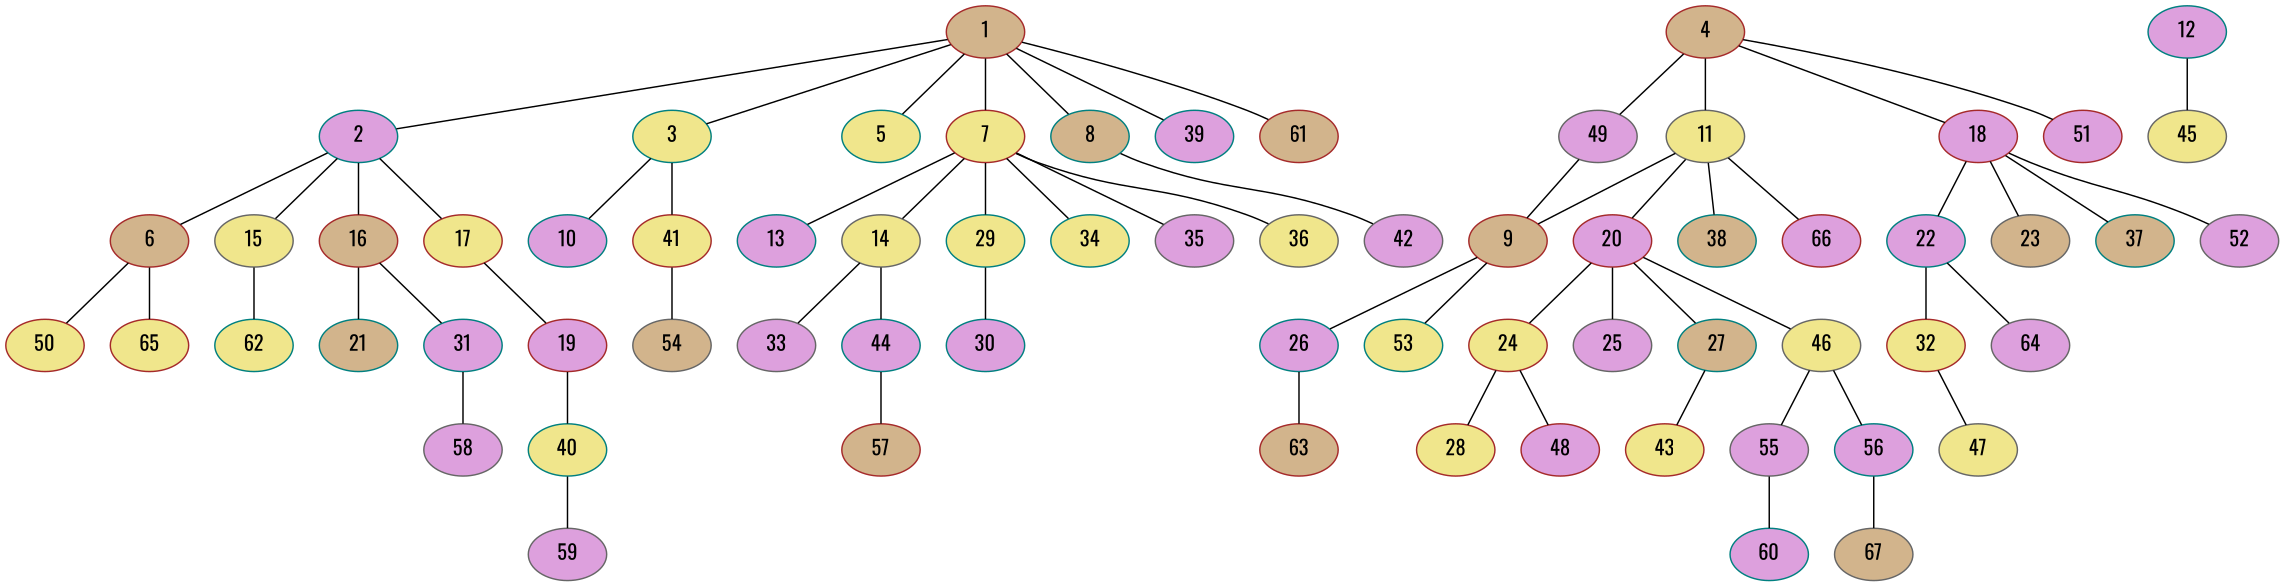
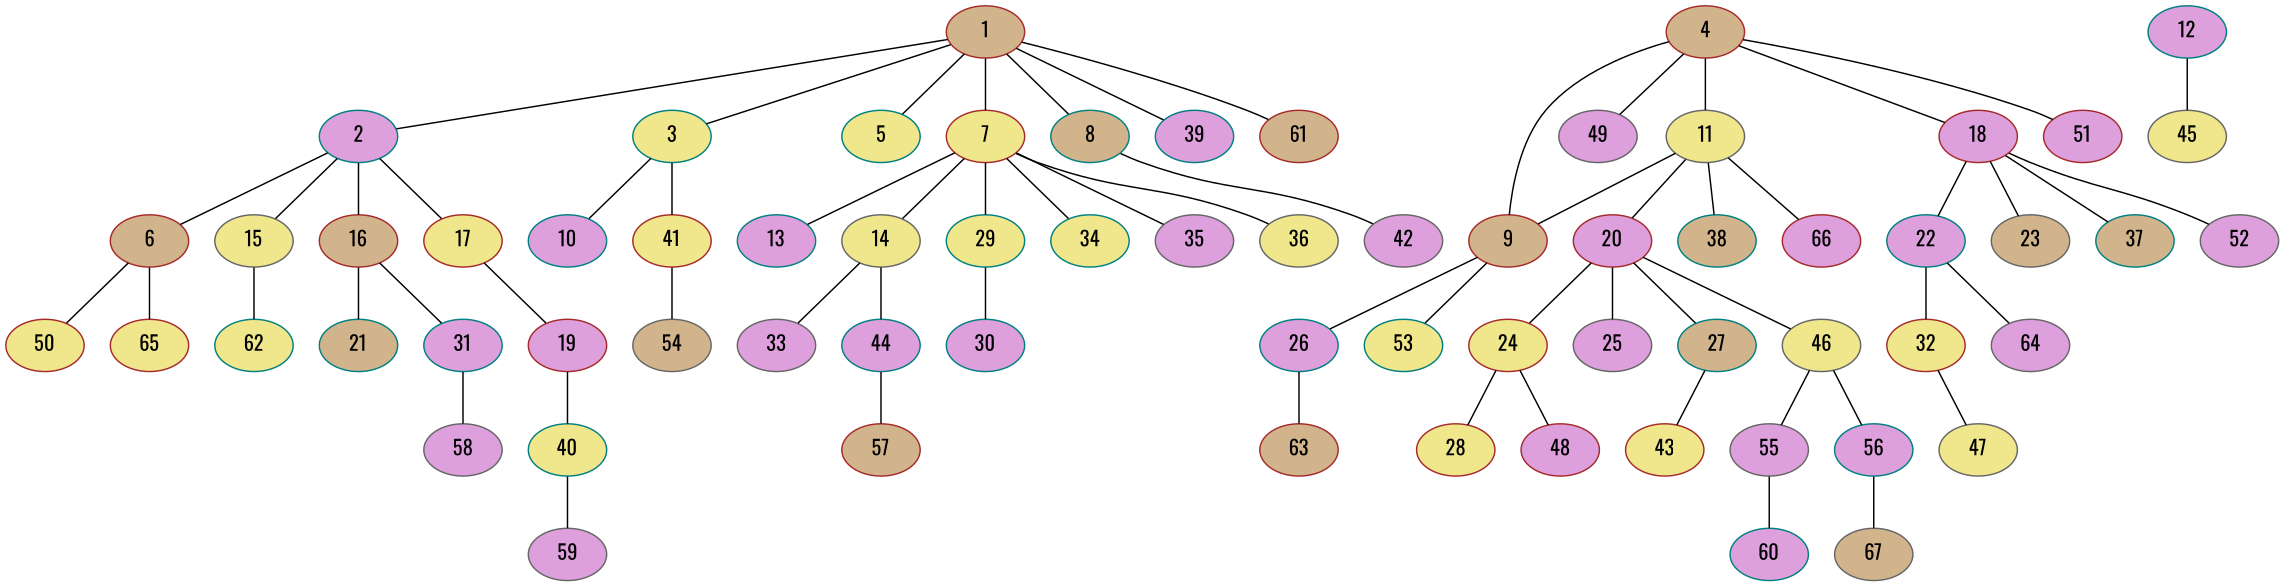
(1553, 189) -> (1556, 99)
